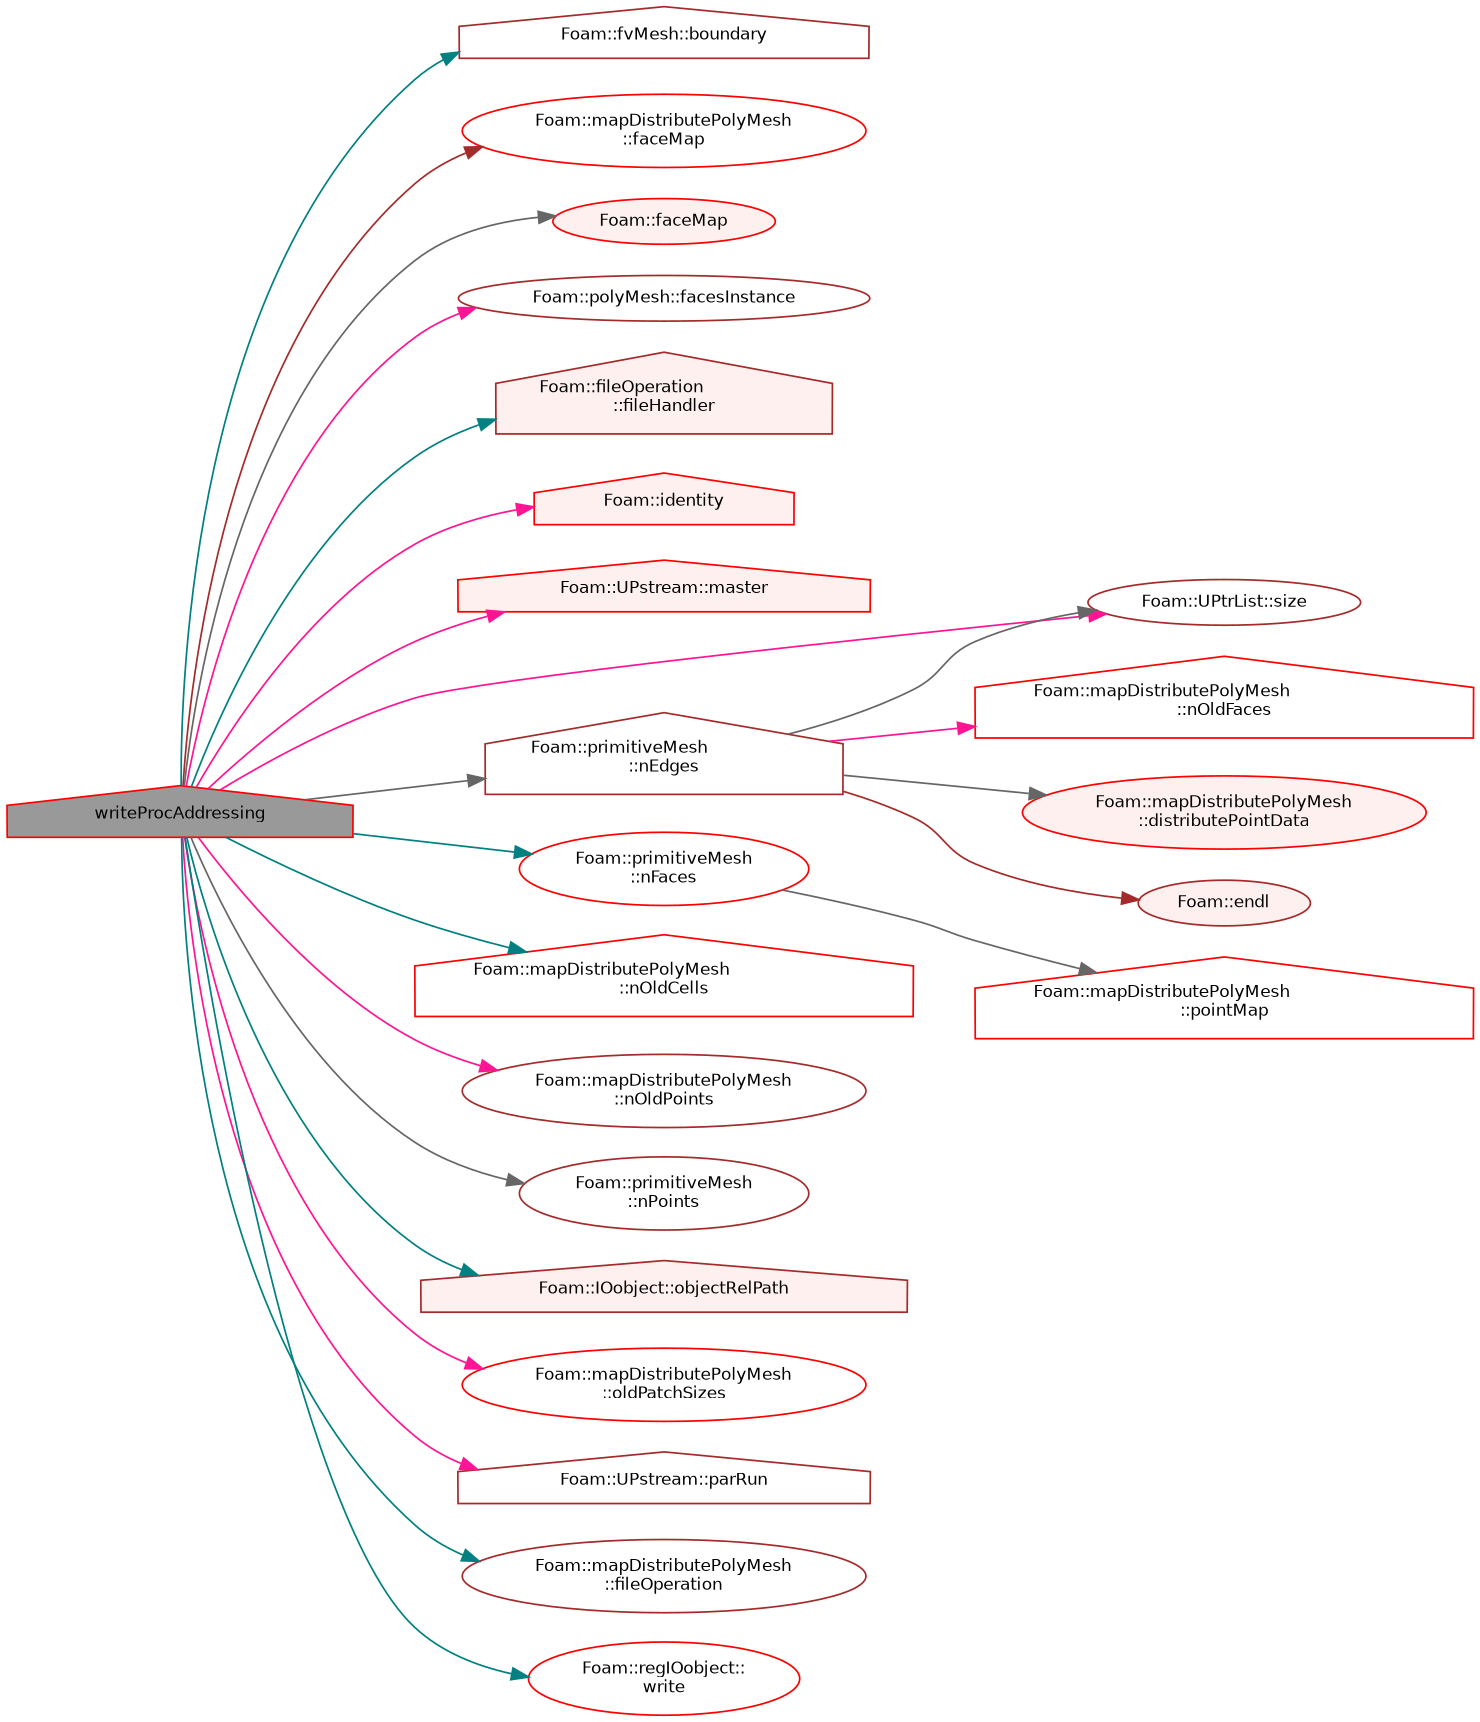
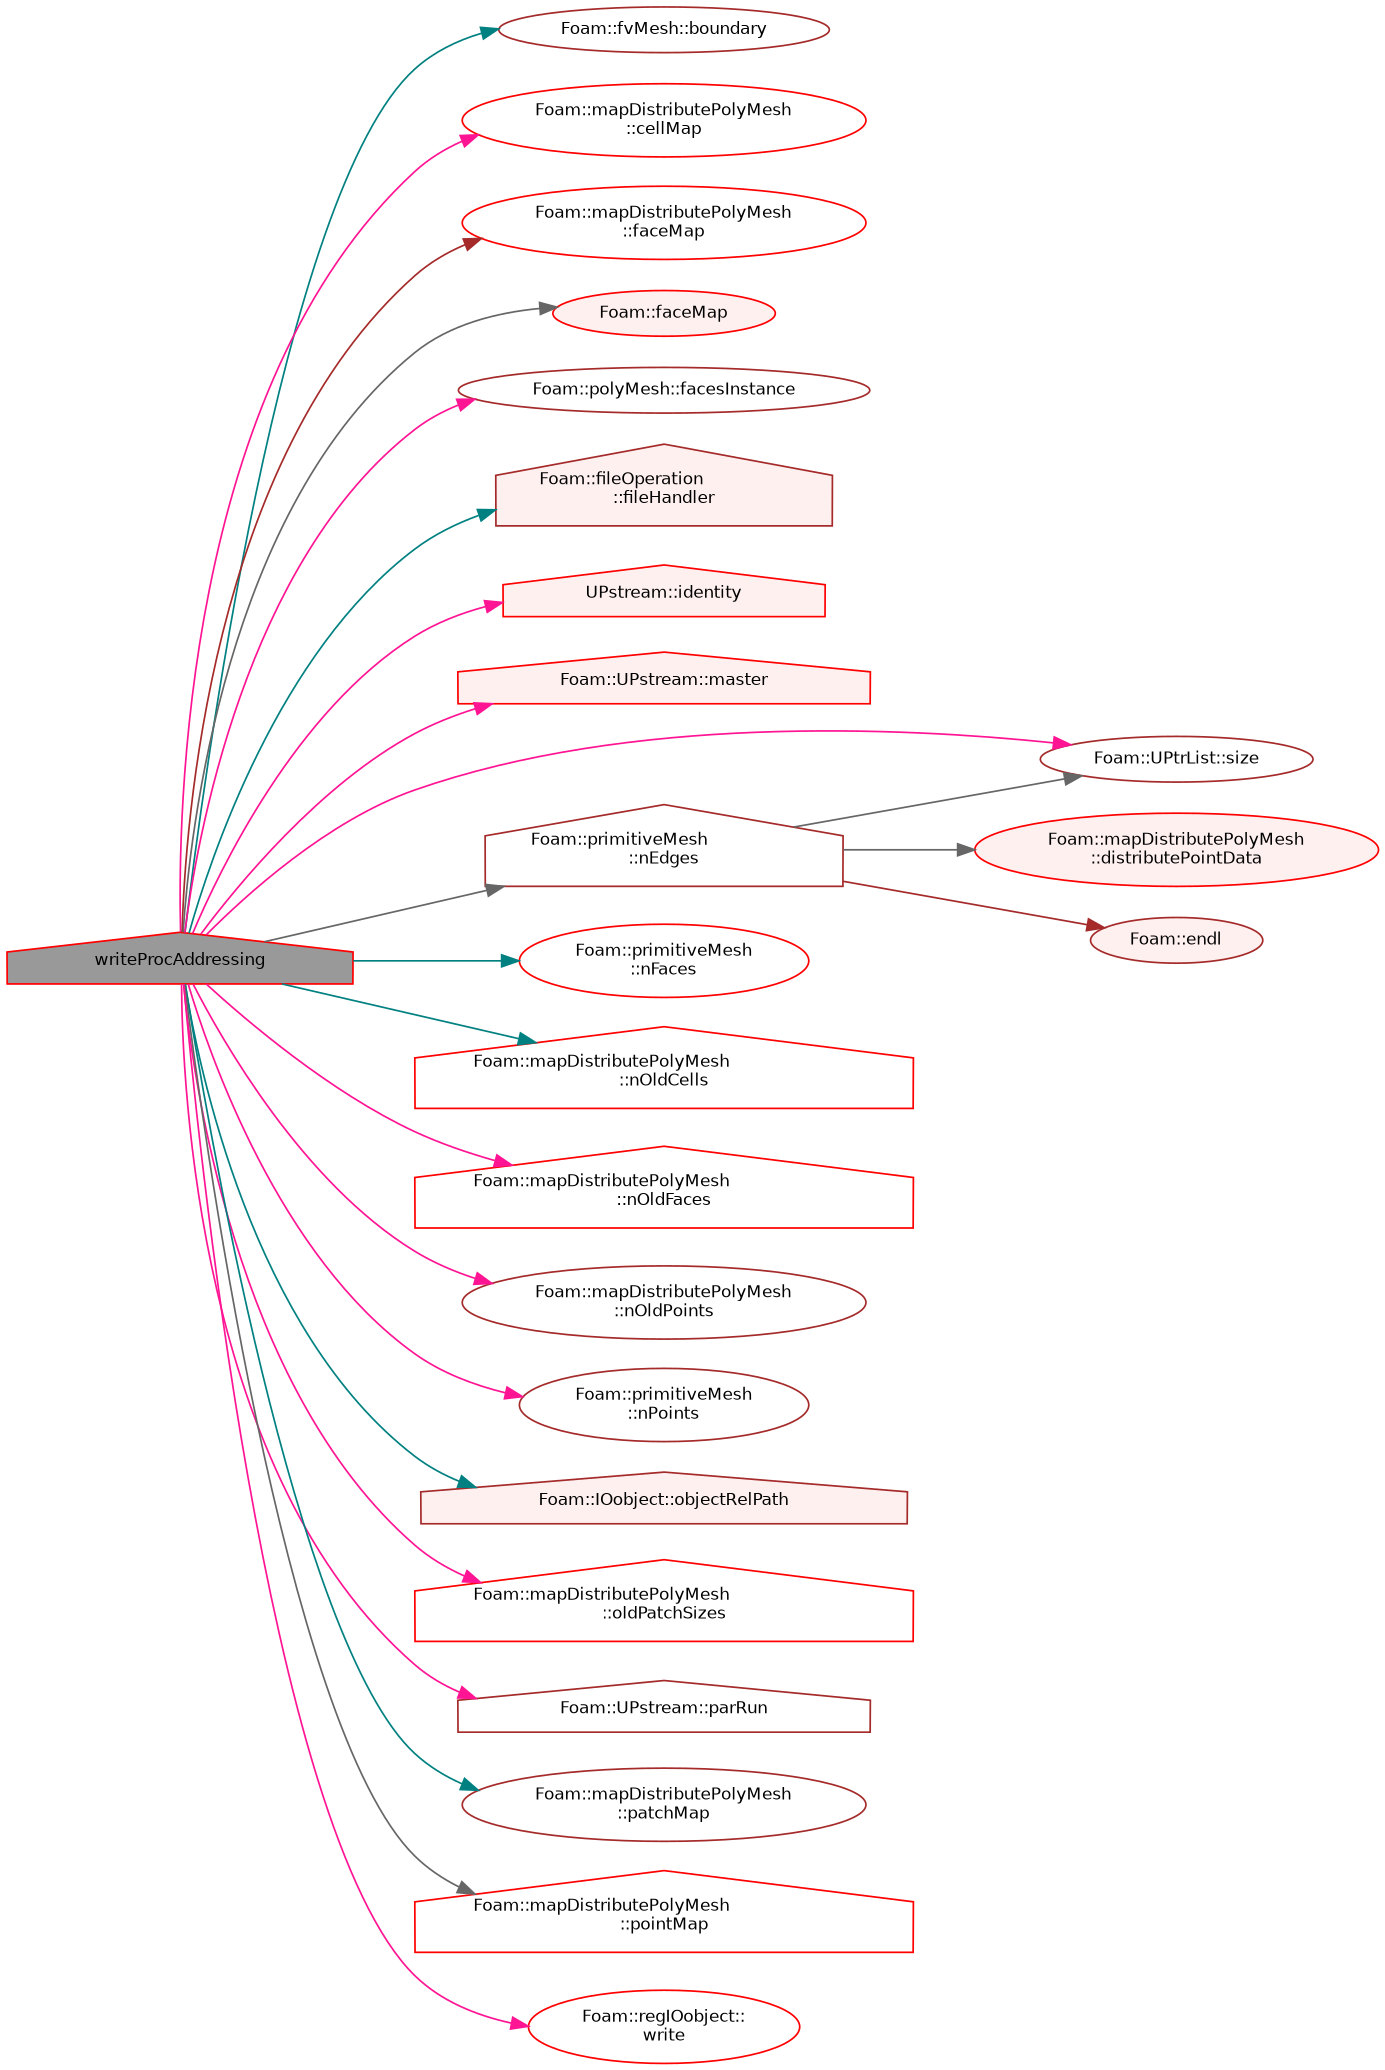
(664, 35) -> (664, 30)
none -> (664, 120)
(664, 502) -> (664, 593)
(893, 735) -> (340, 1089)
(932, 926) -> (271, 1482)
(313, 1045) -> (300, 1229)
(271, 1275) -> (262, 1547)
(664, 1385) -> (664, 1605)
(664, 1576) -> (664, 1805)
